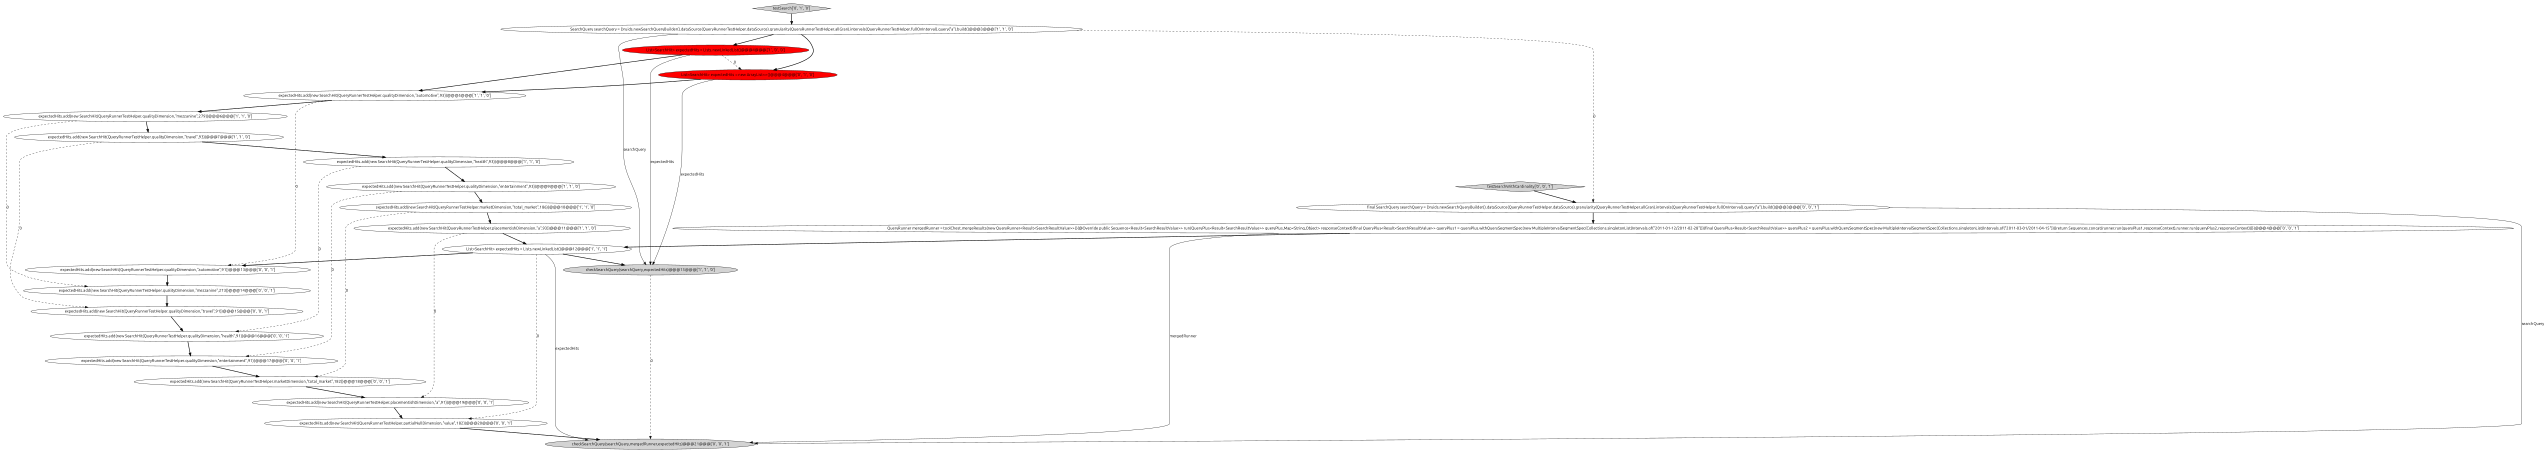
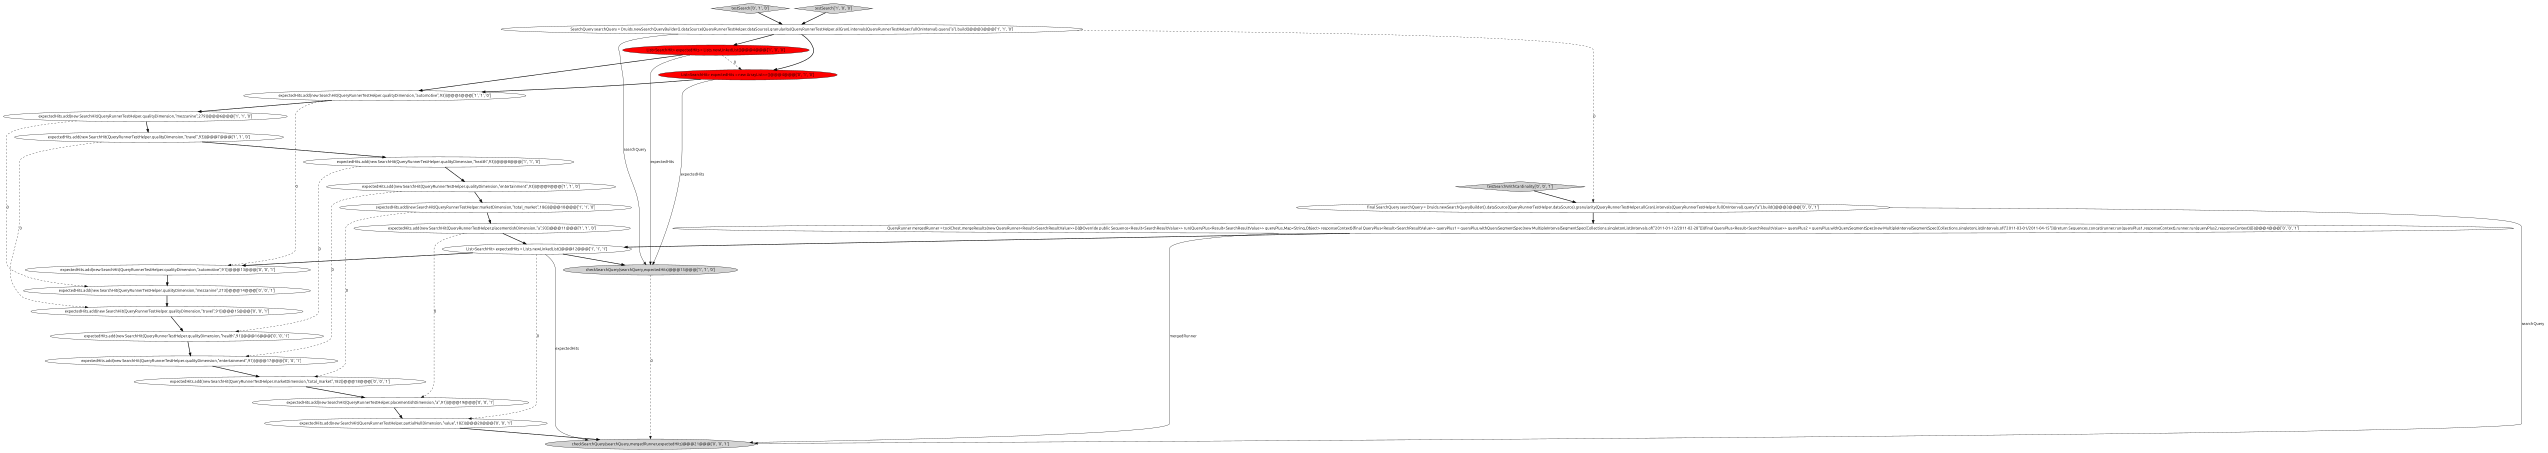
none -> (834, 9)
